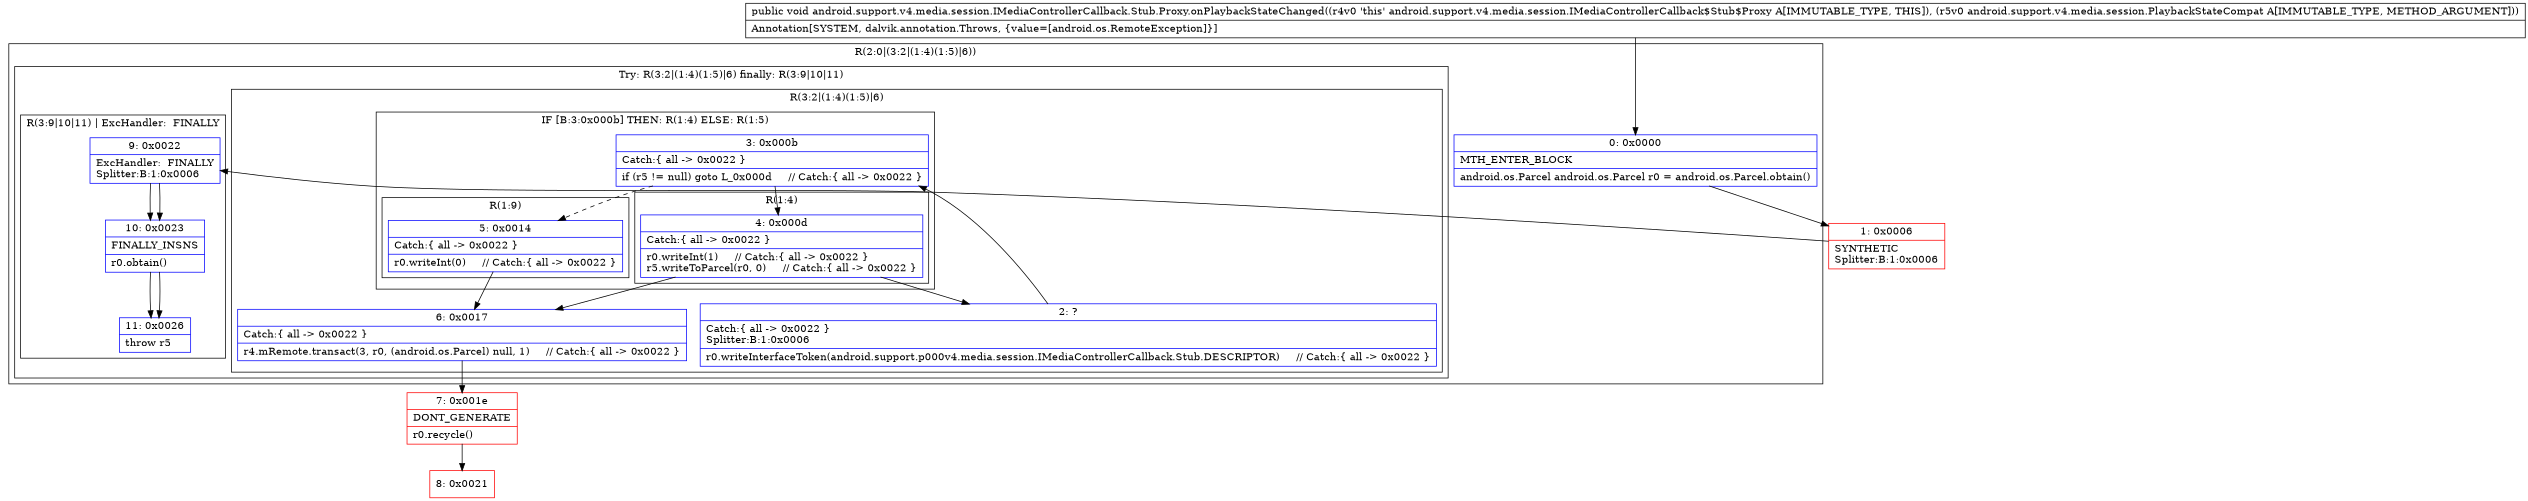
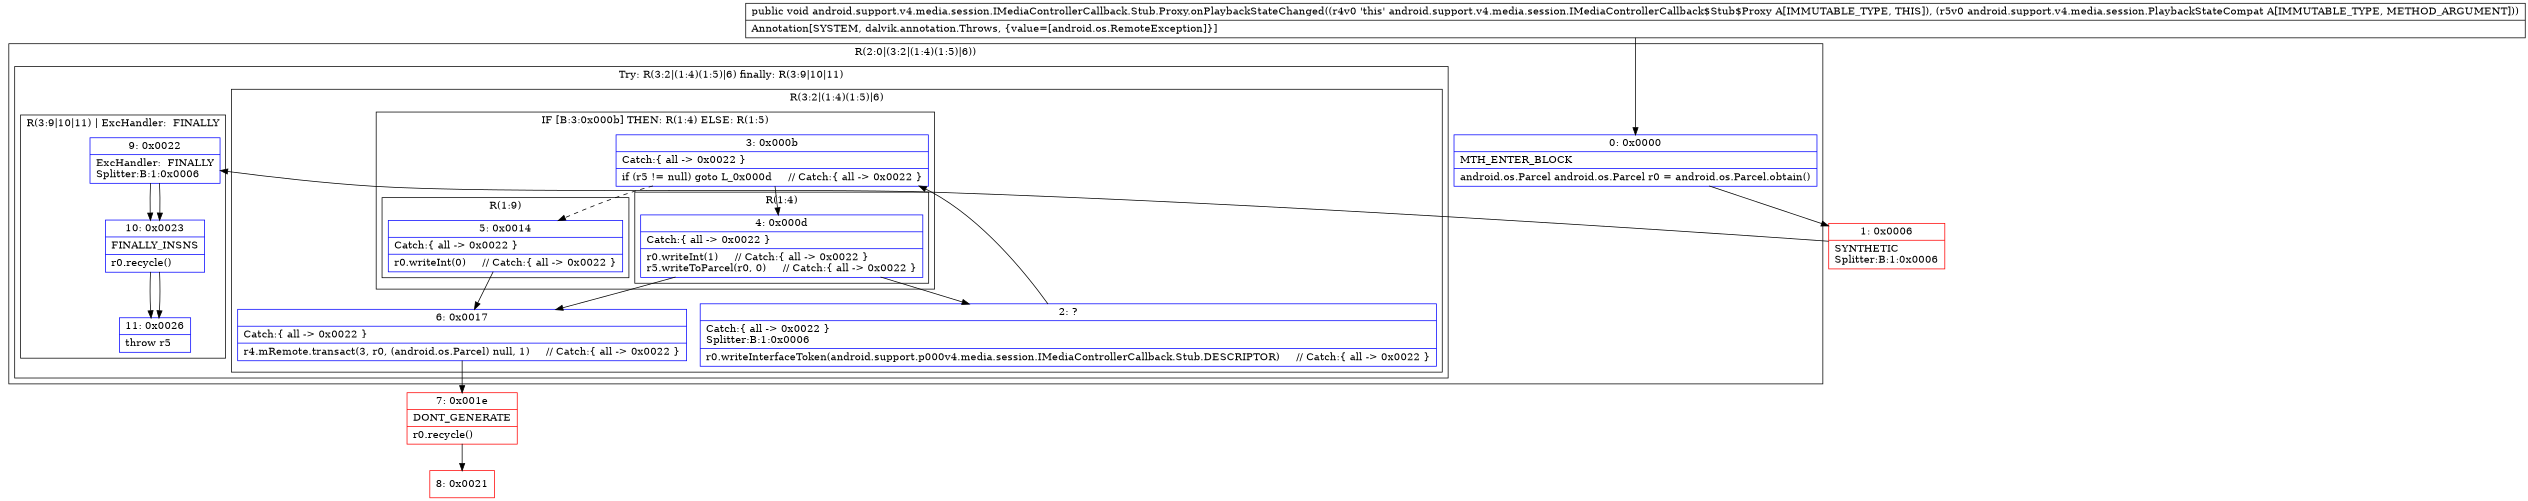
(139, 263) -> (141, 263)
